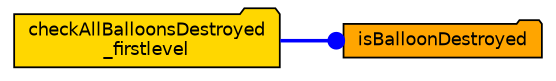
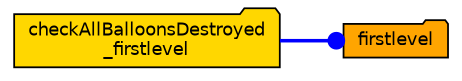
(443, 41) -> (396, 41)
